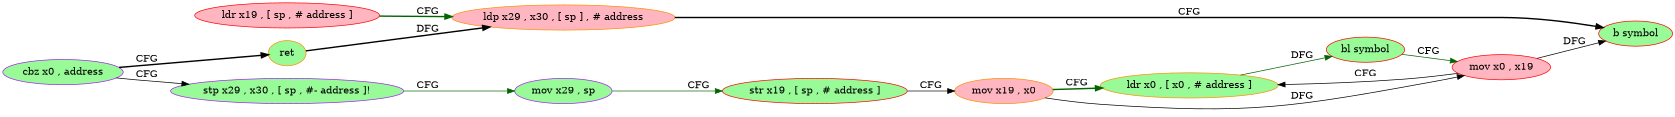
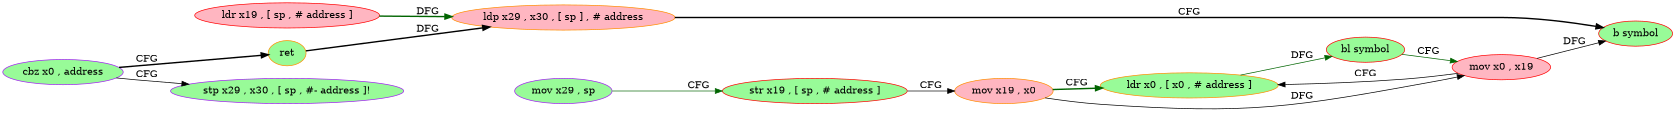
(428, 12) -> (428, 12)
(456, 91) -> none
